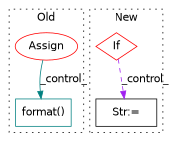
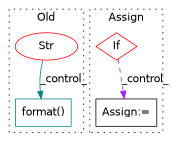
(126, 18) -> (126, 18)
(46, 46) -> (46, 46)
(126, 113) -> (126, 113)
